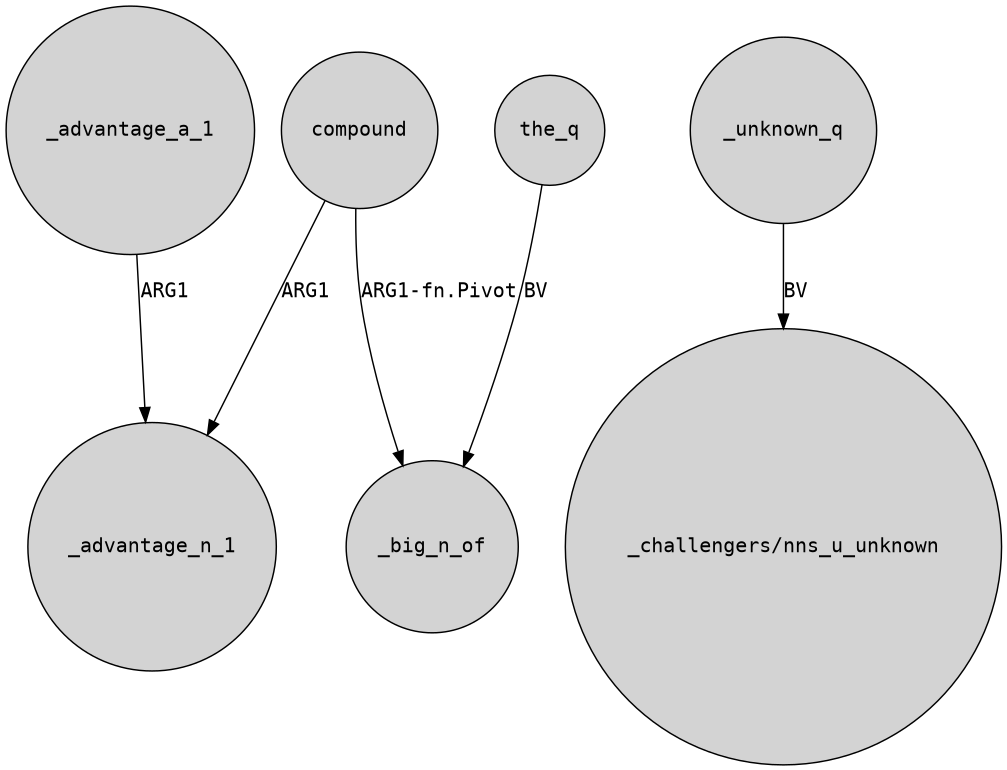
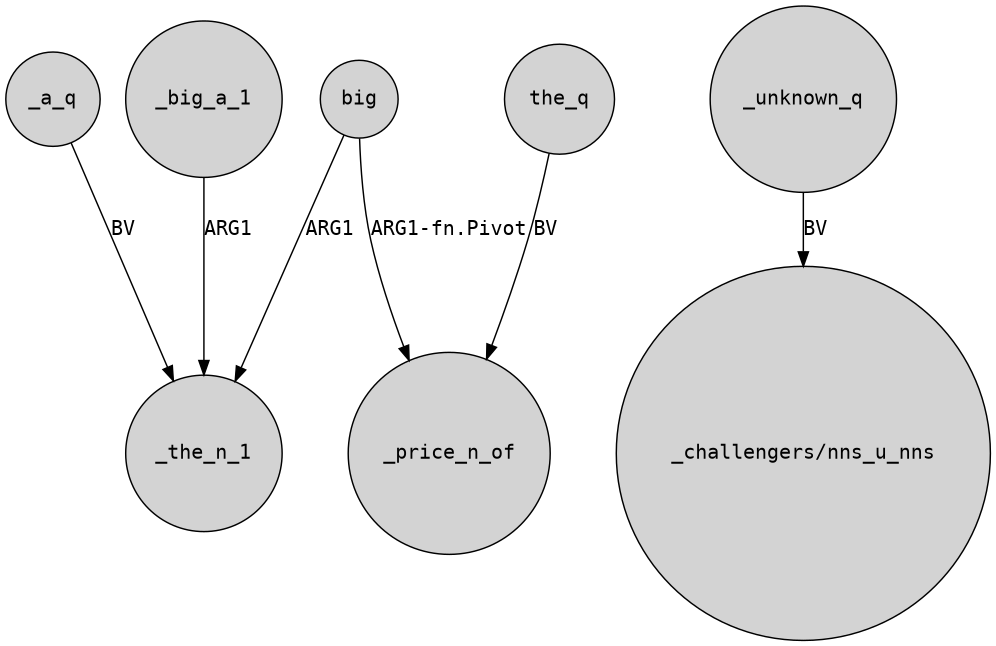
none -> (53, 99)
(130, 130) -> (204, 99)
(360, 130) -> (359, 99)
(152, 547) -> (204, 453)
(432, 547) -> (449, 453)
(783, 547) -> (803, 453)
